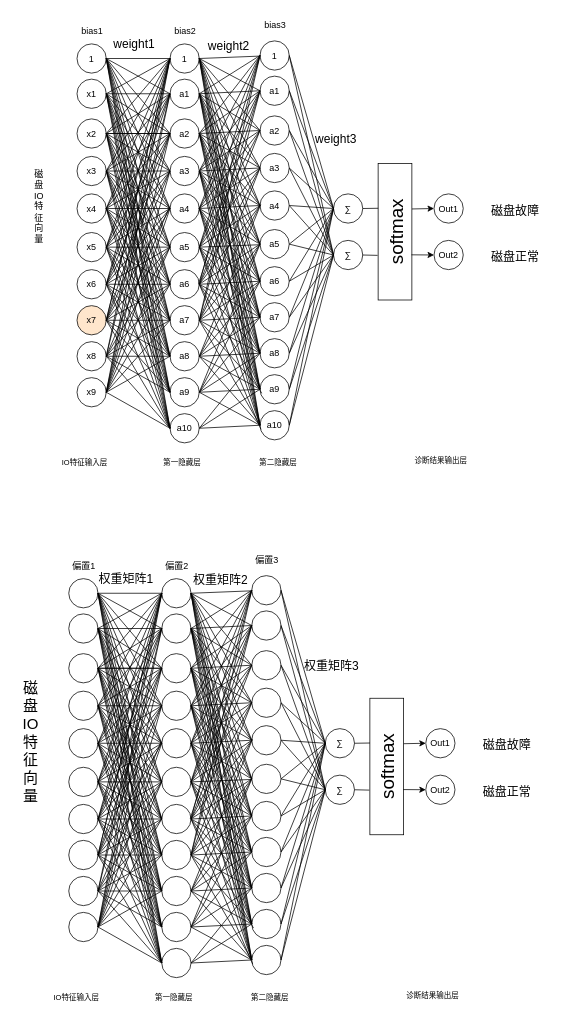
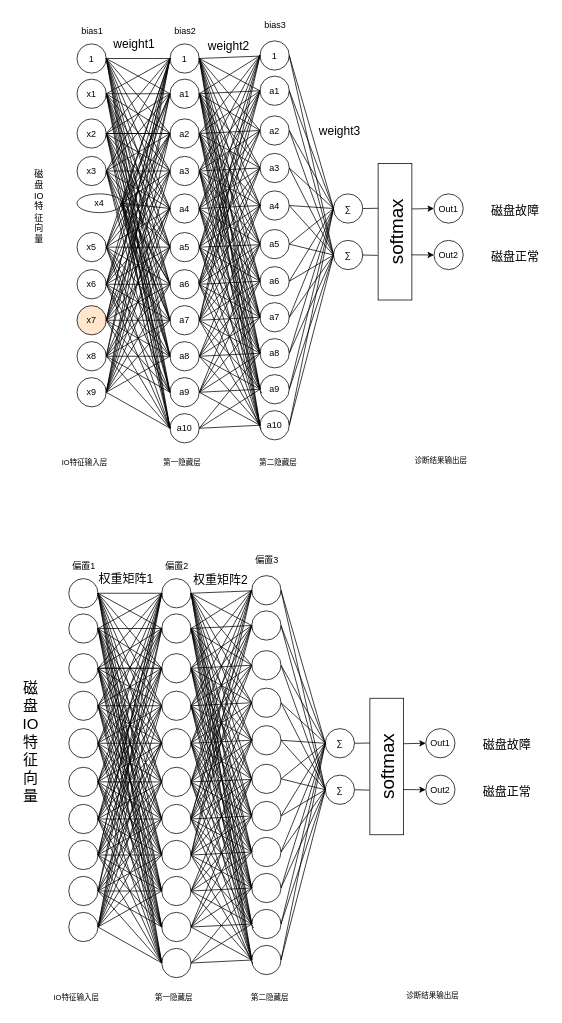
(335, 138) -> (339, 131)
(92, 209) -> (99, 203)
(331, 666) -> none
